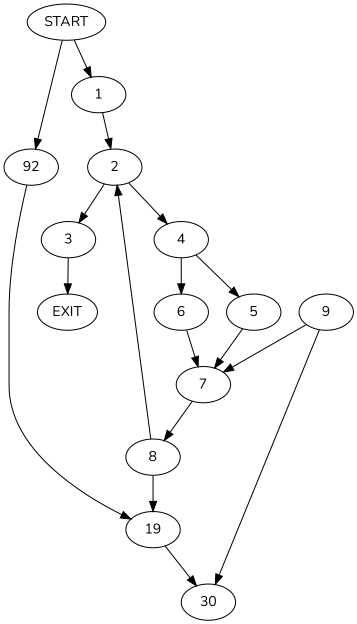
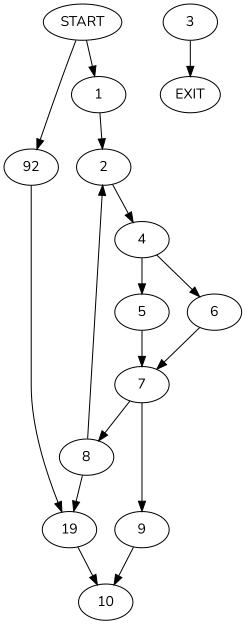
(94, 199) -> none
(269, 346) -> (142, 452)
(208, 602) -> (106, 602)
